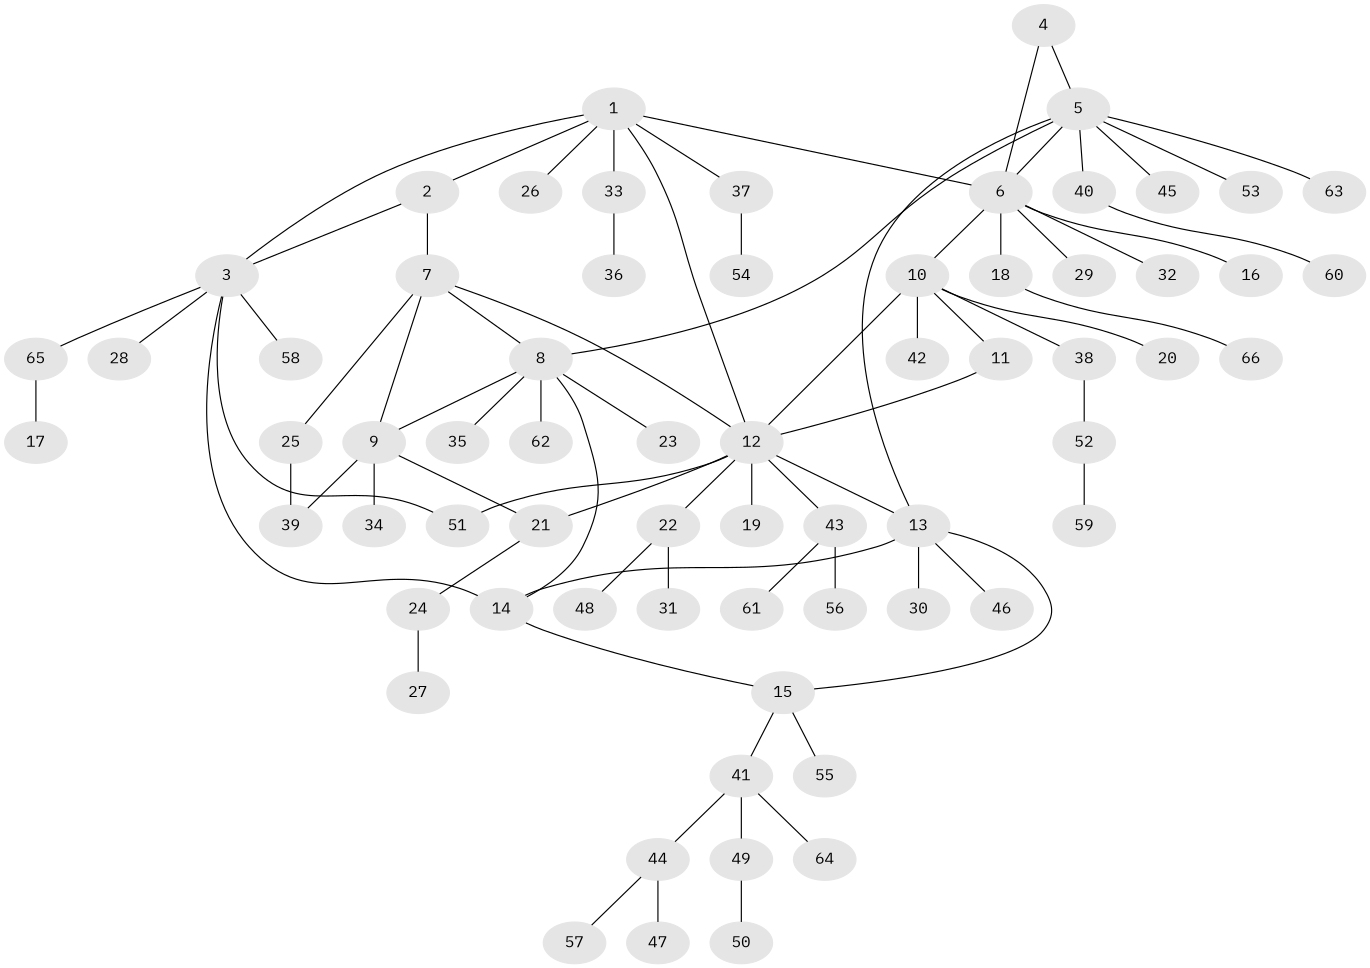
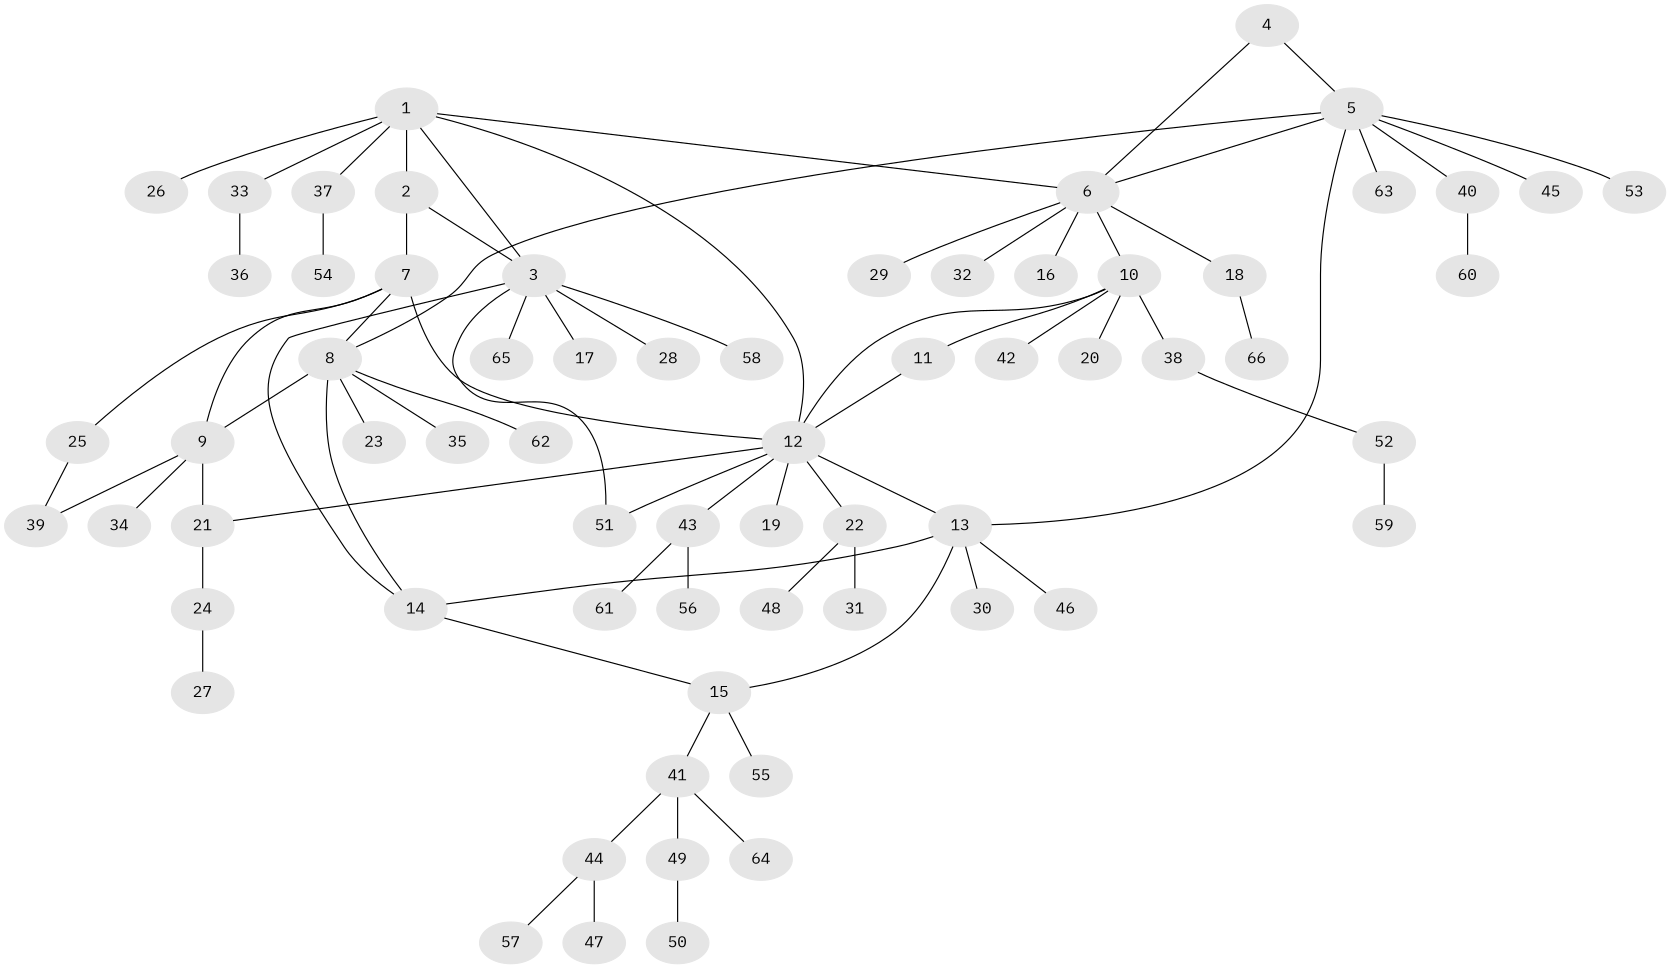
(36, 401) -> (559, 317)
